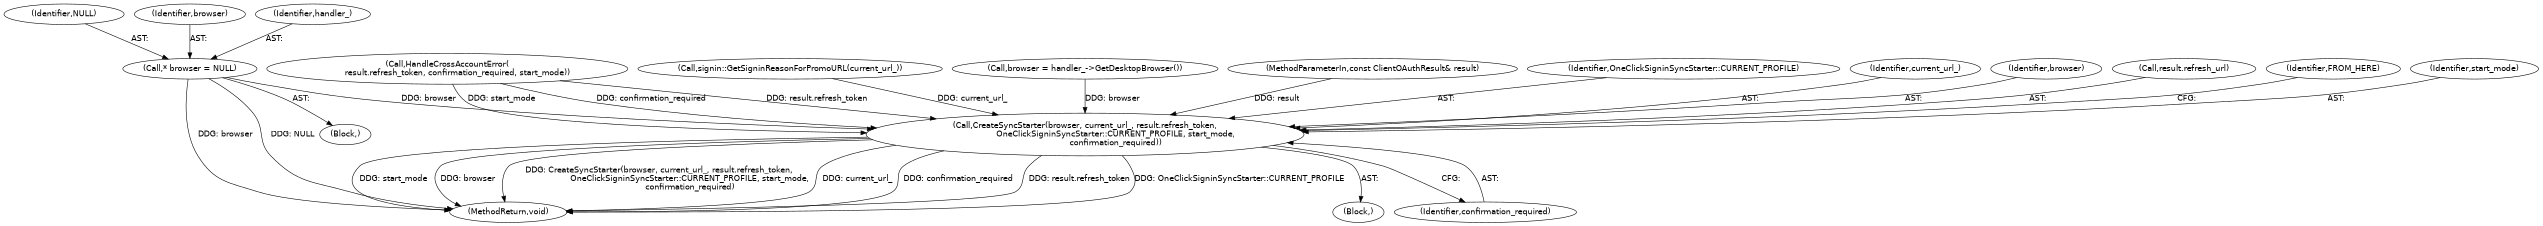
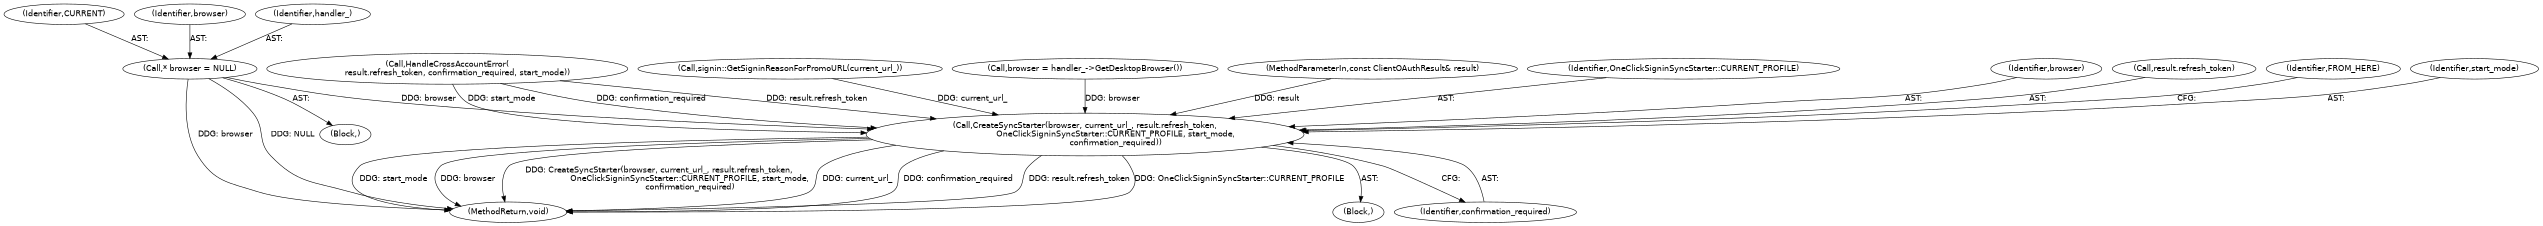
(64, 14) -> (64, 14)
(1915, 69) -> none
(2184, 69) -> (2184, 69)
